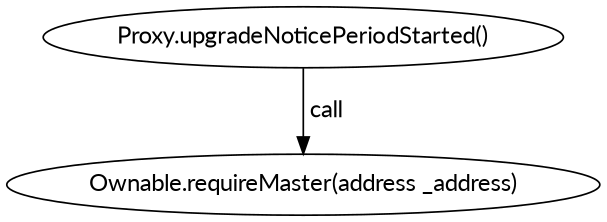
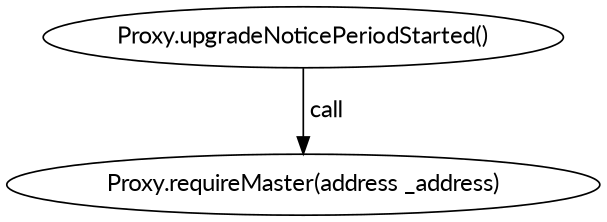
(303, 185) -> (303, 185)
